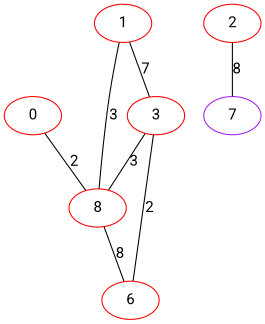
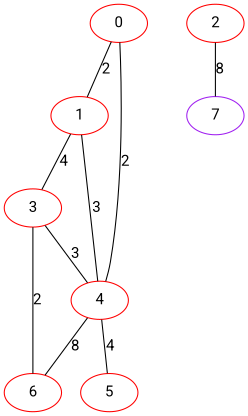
none -> (99, 69)
(145, 70) -> (64, 162)
(98, 208) -> (100, 300)
none -> (109, 393)
